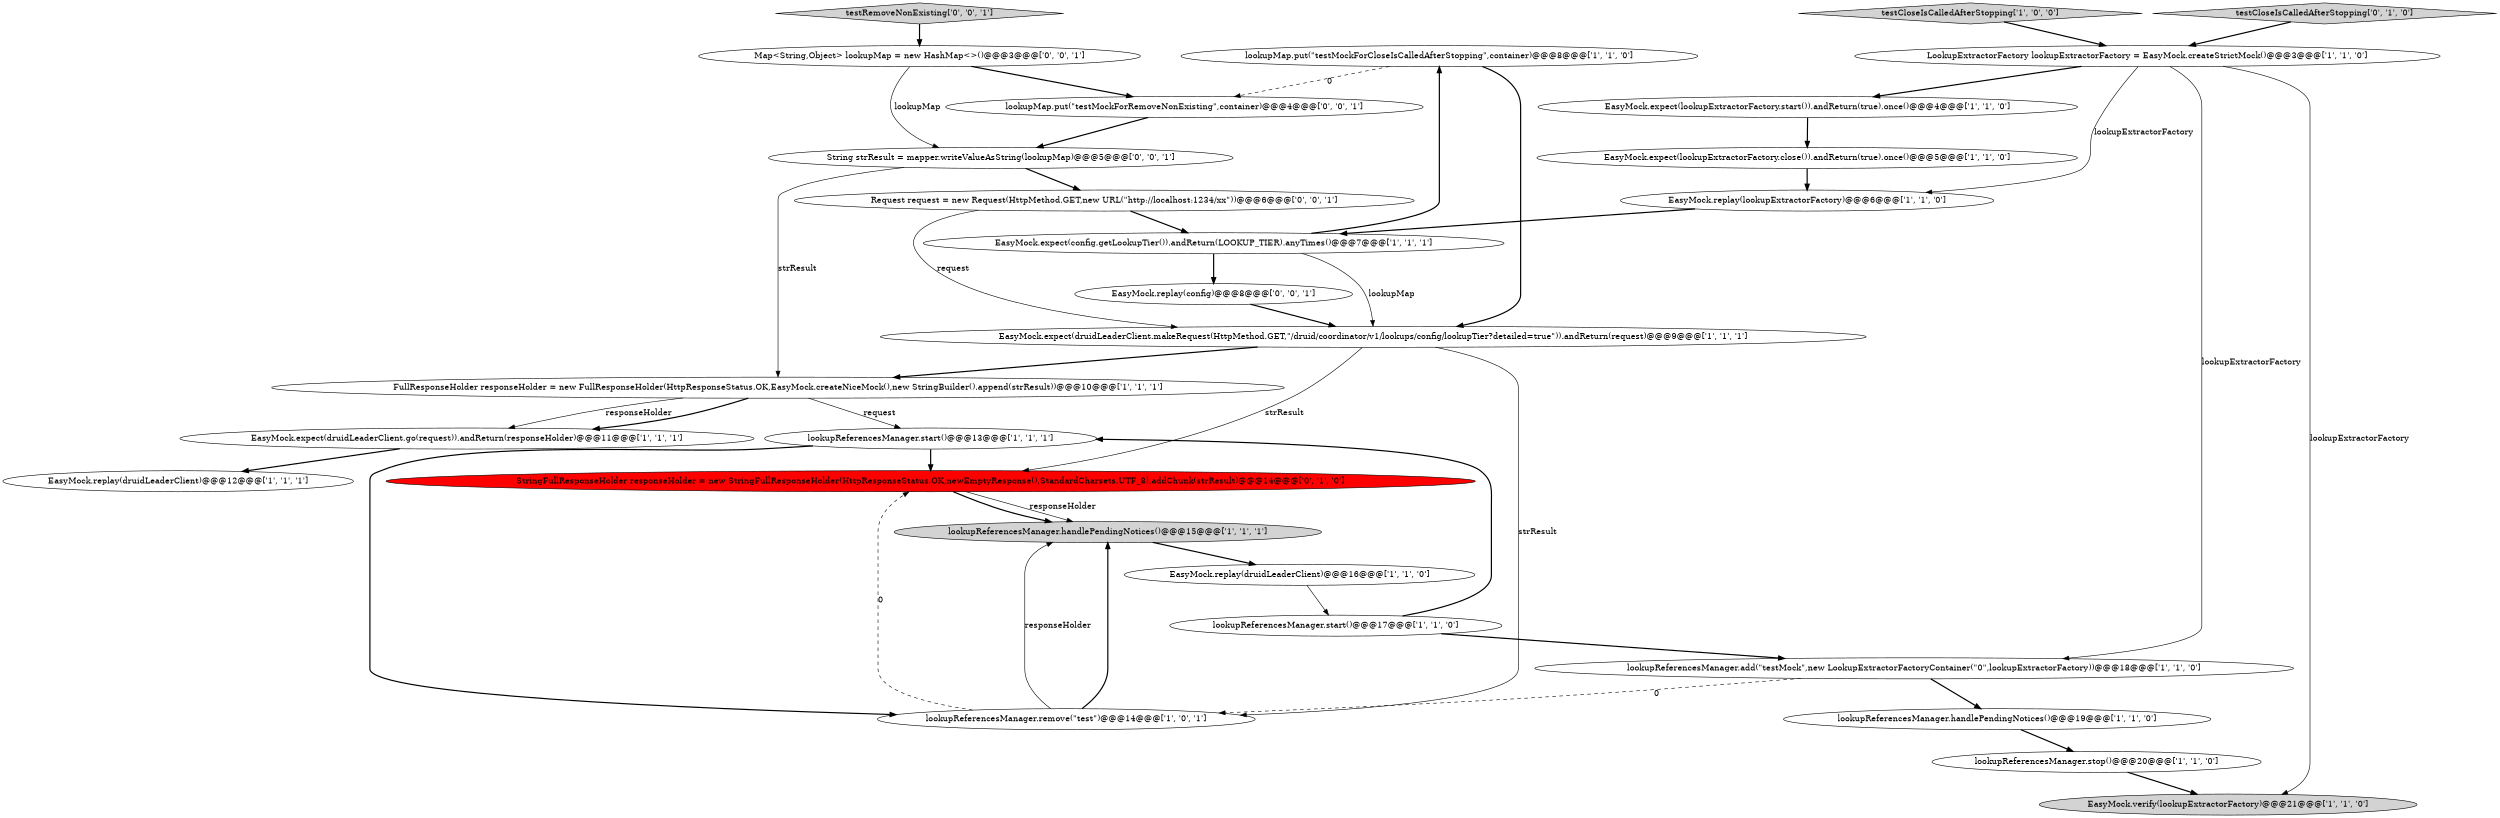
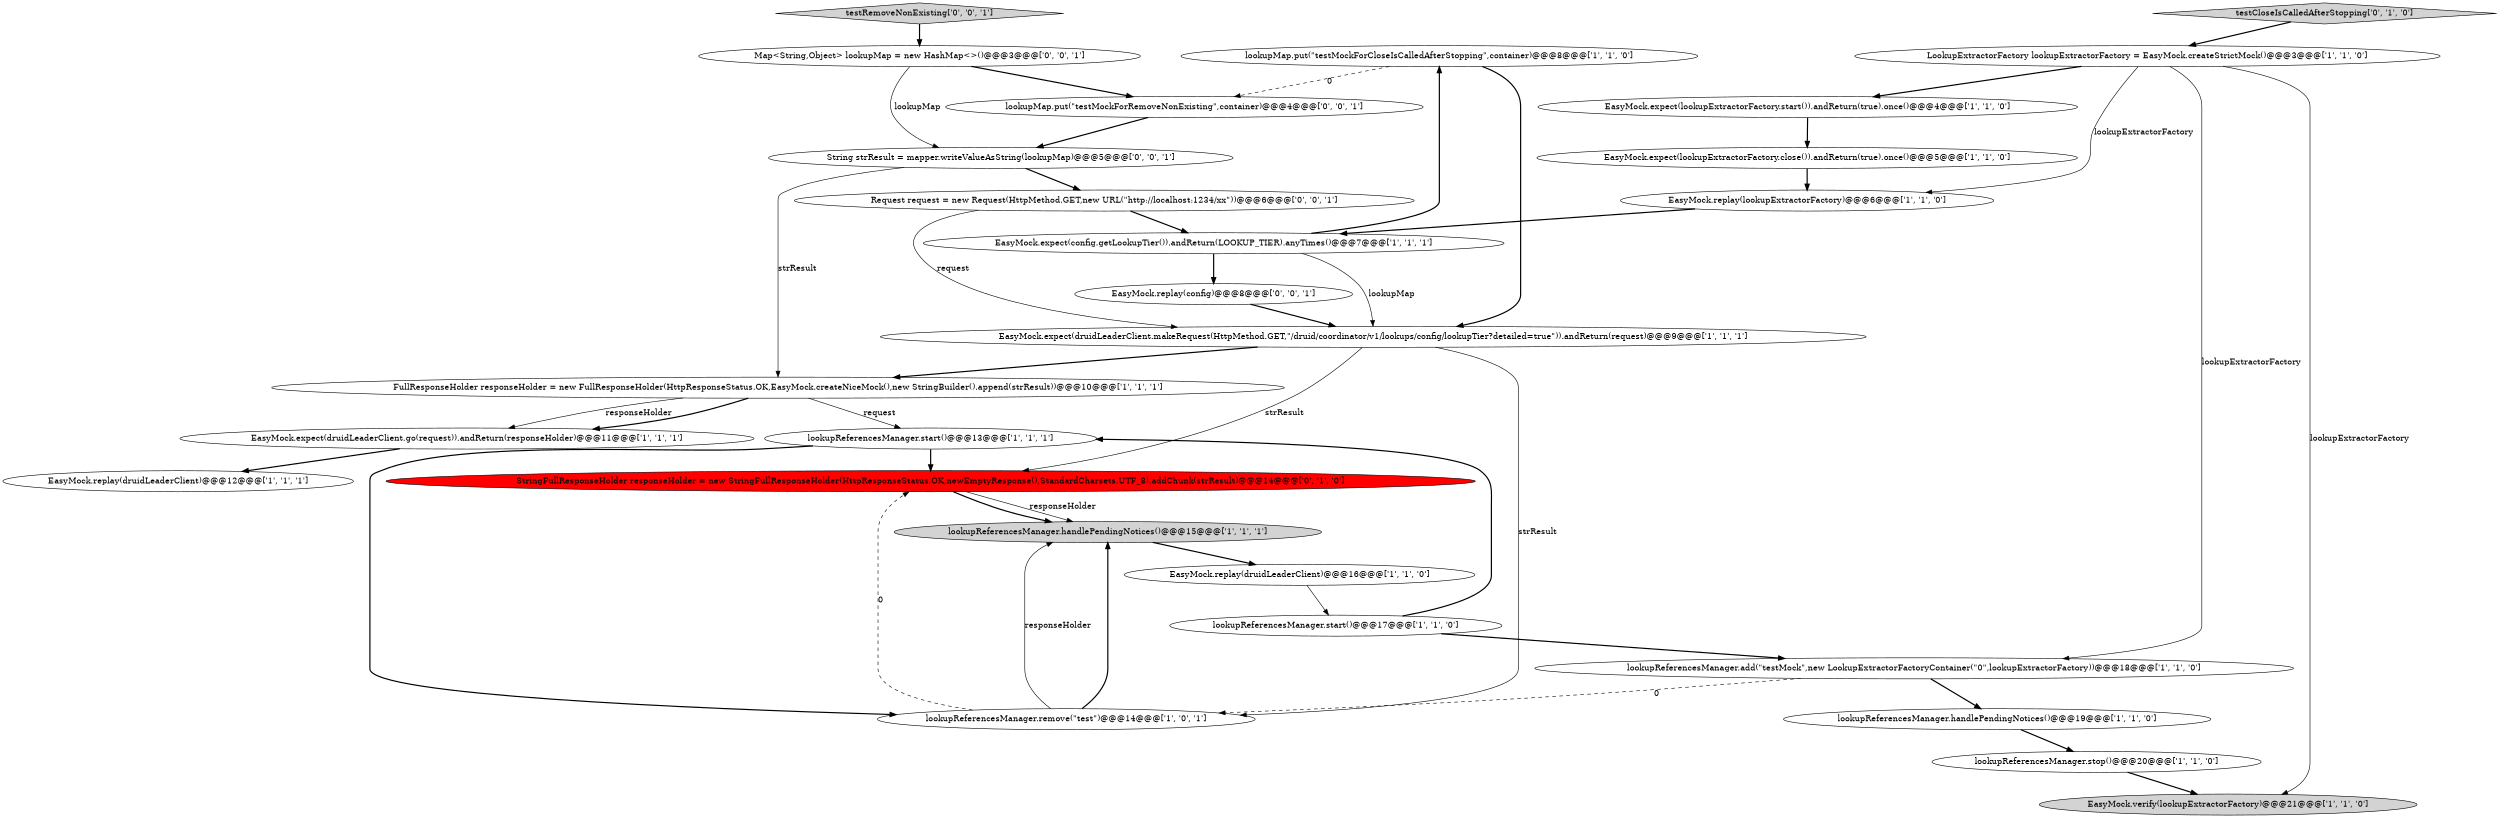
(1970, 13) -> none
